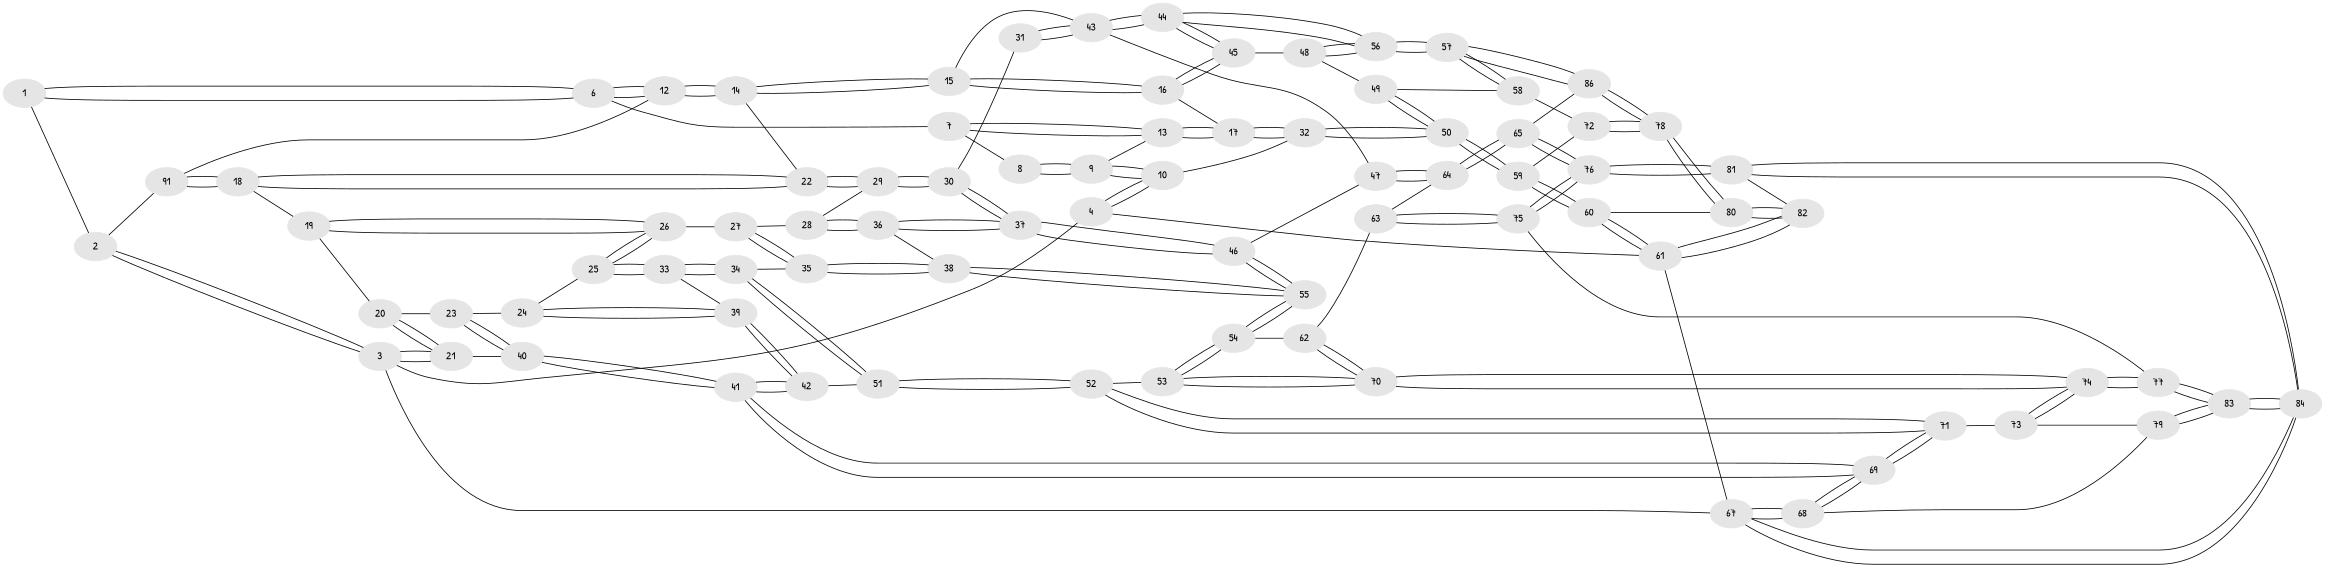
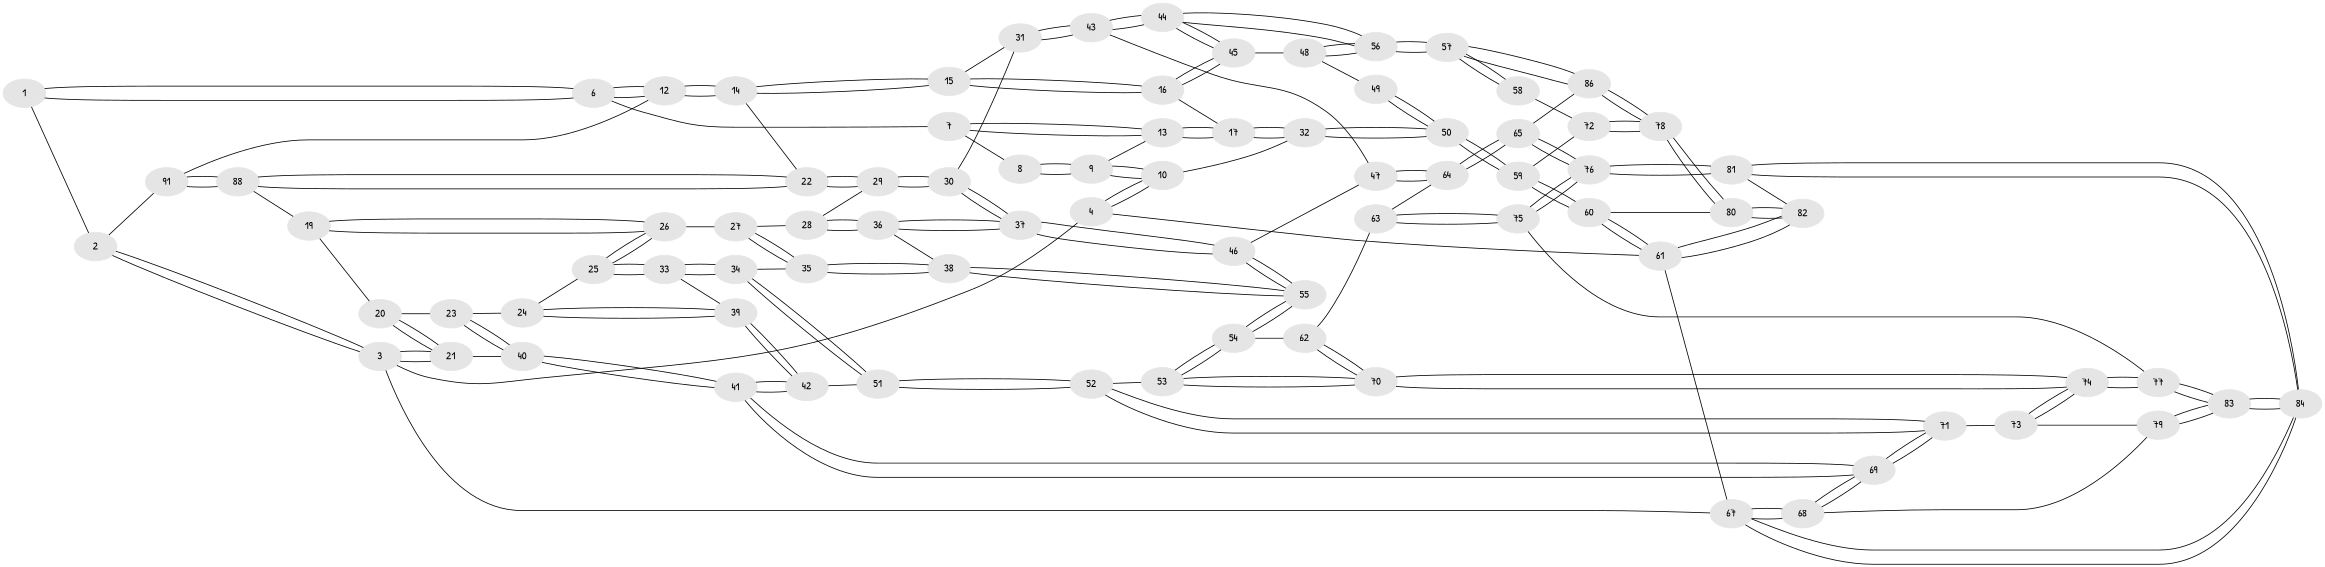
(1003, 15) -> (985, 60)
(1447, 90) -> none
(238, 182) -> (238, 182)
